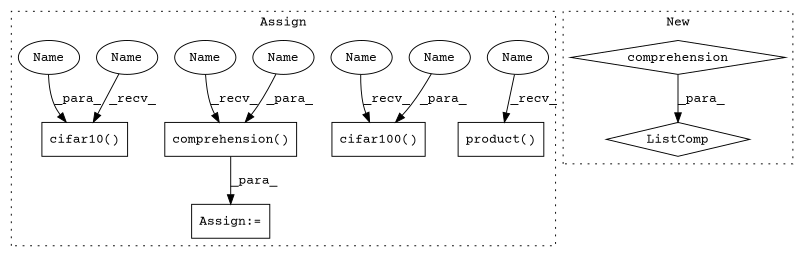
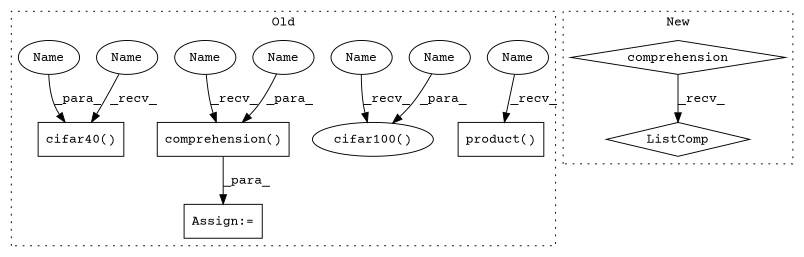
(283, 22) -> (283, 22)
(702, 98) -> (702, 98)
(85, 139) -> (81, 139)
(379, 139) -> (373, 139)
